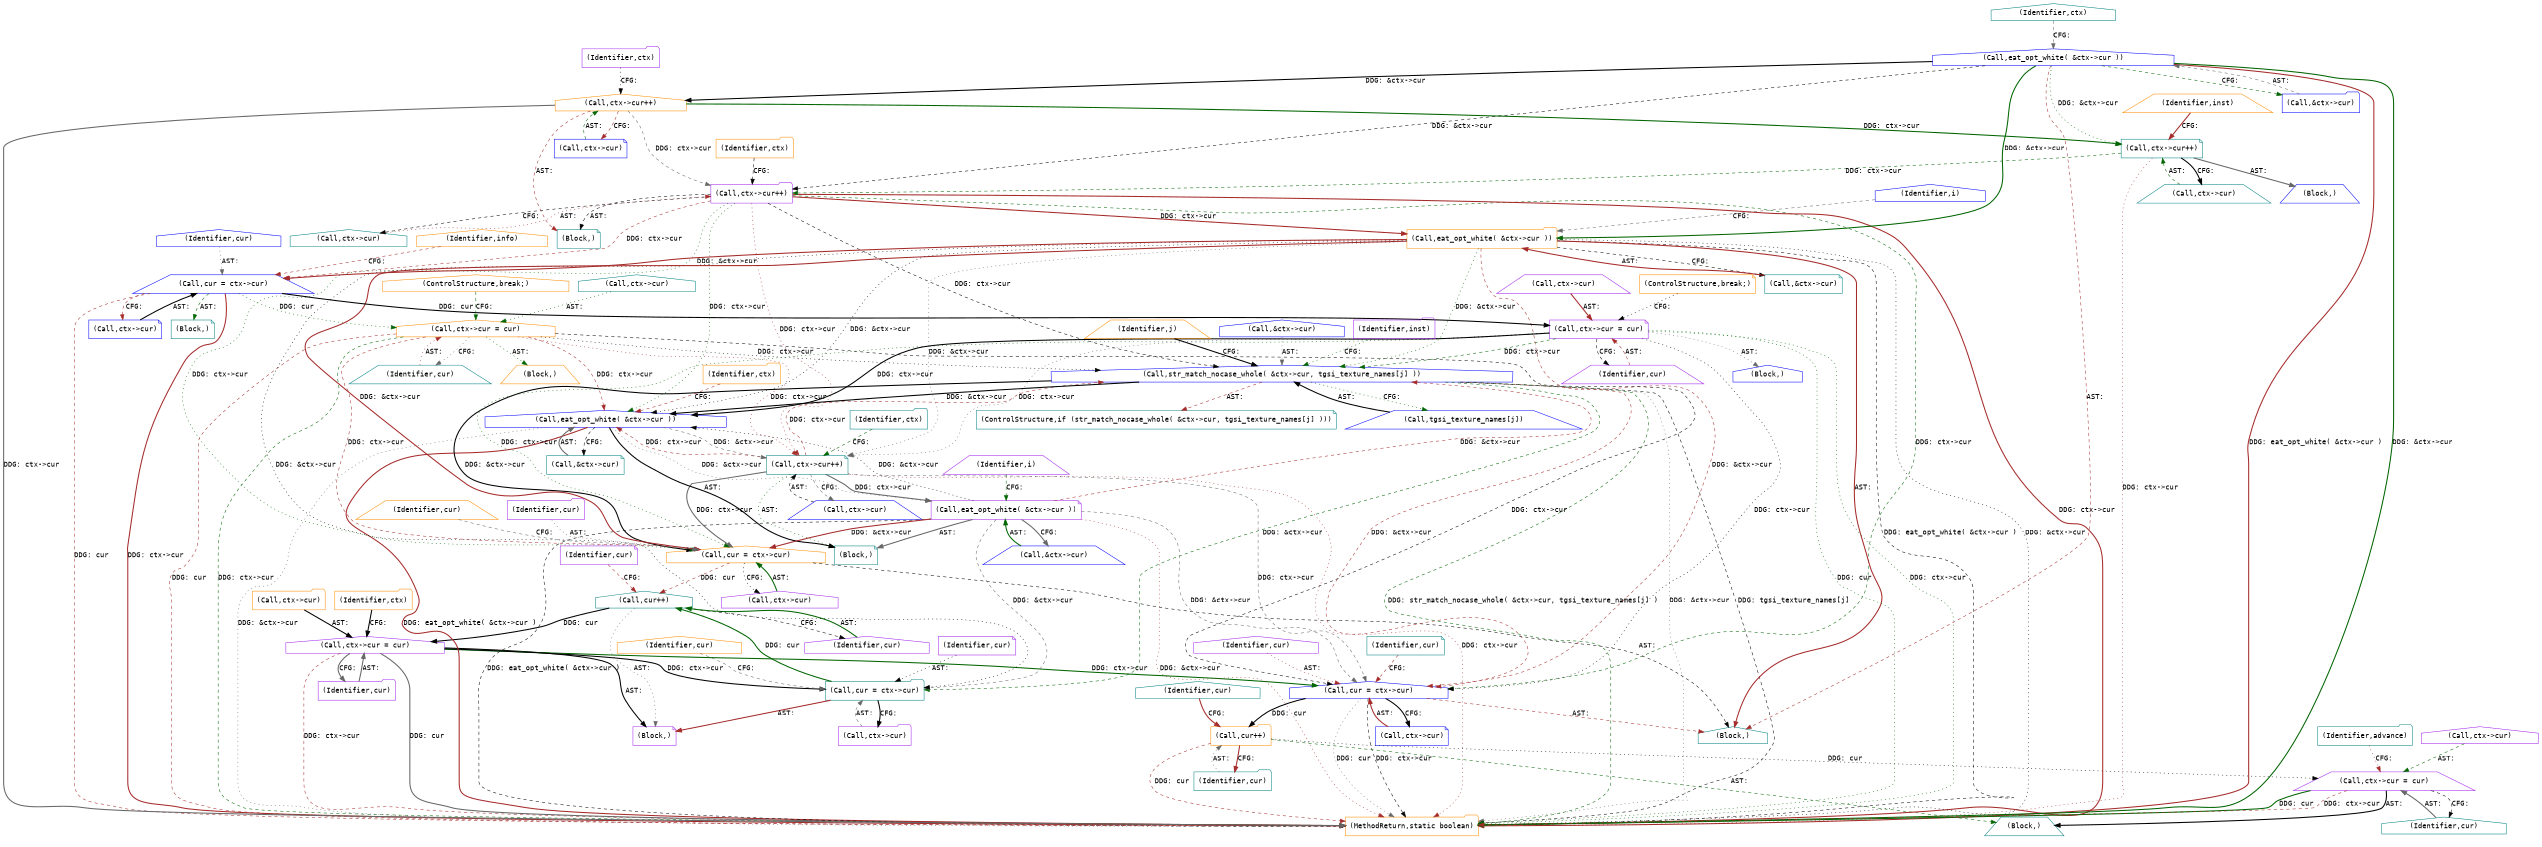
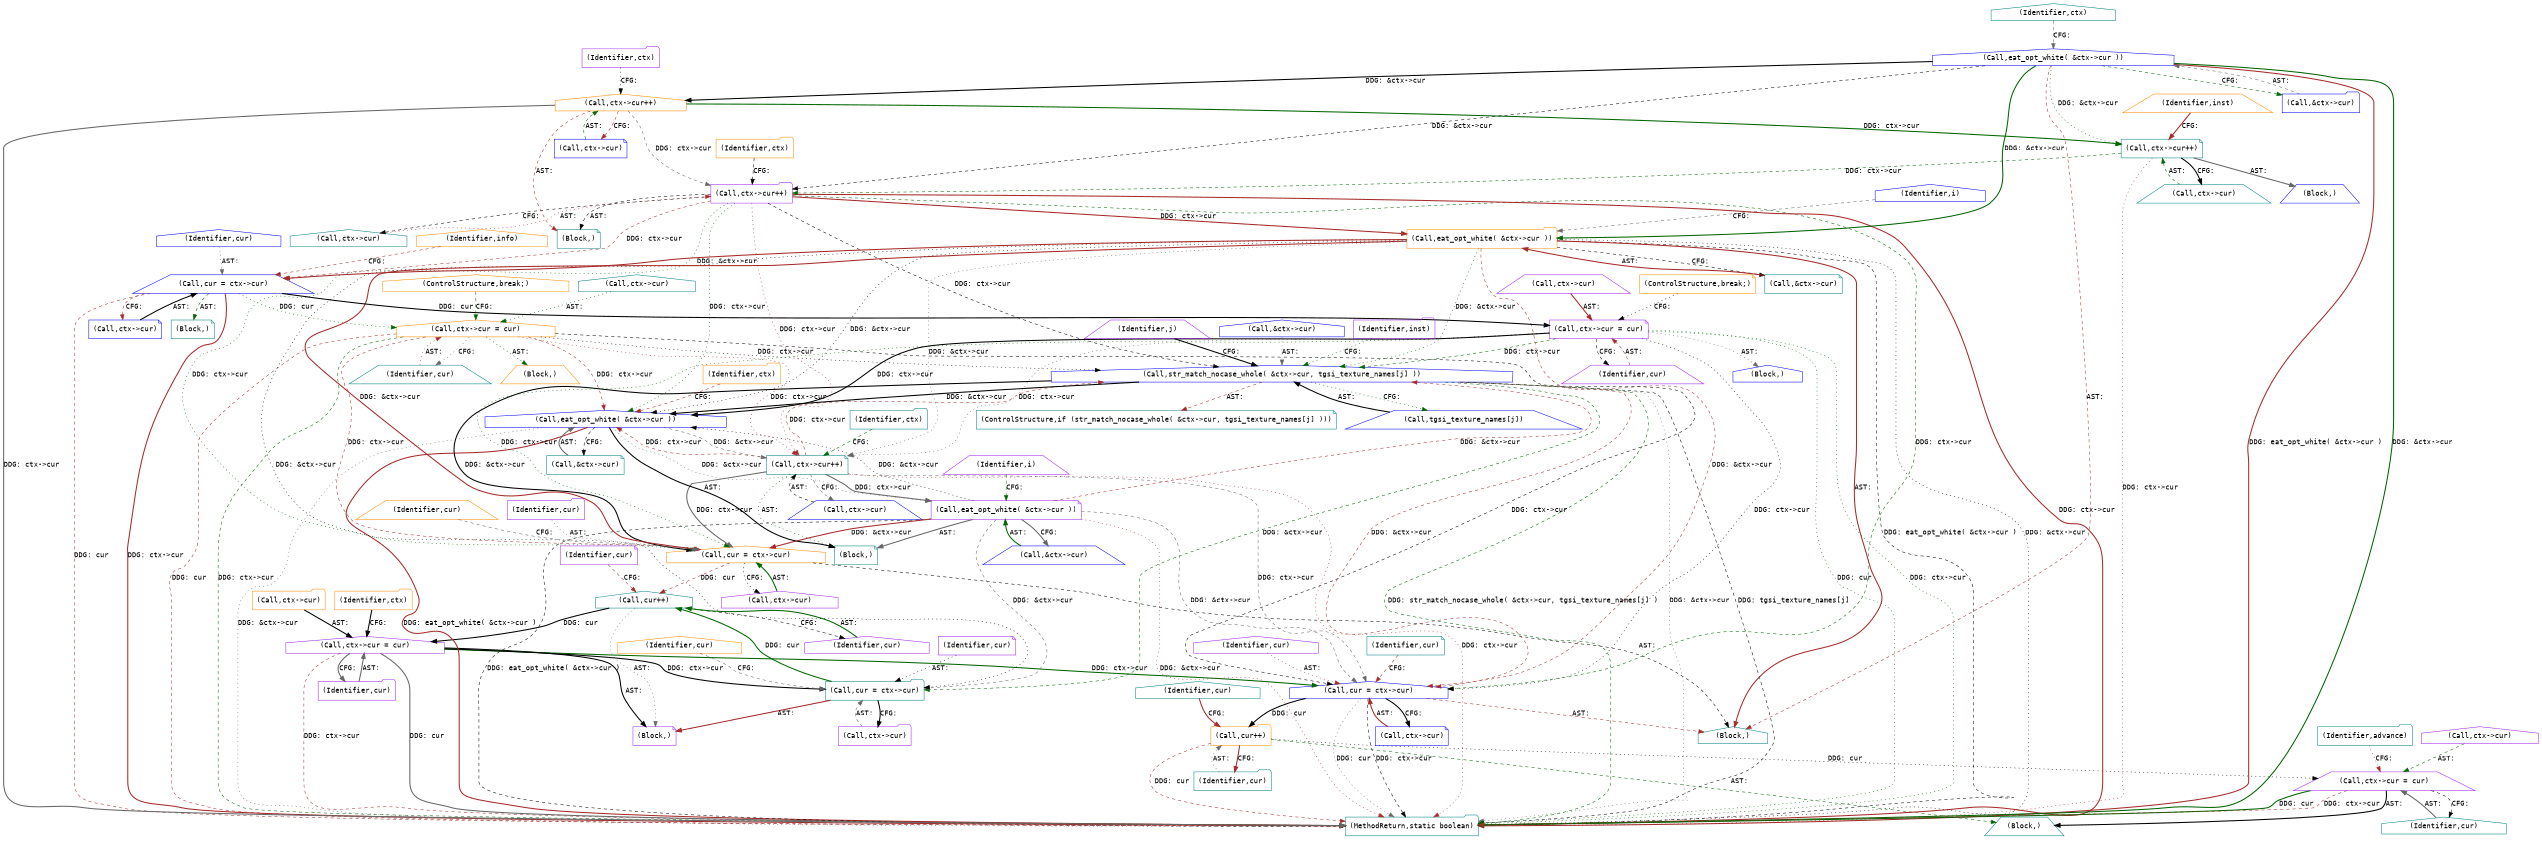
(1147, 329) -> (1147, 329)
(1412, 826) -> (1412, 826)
